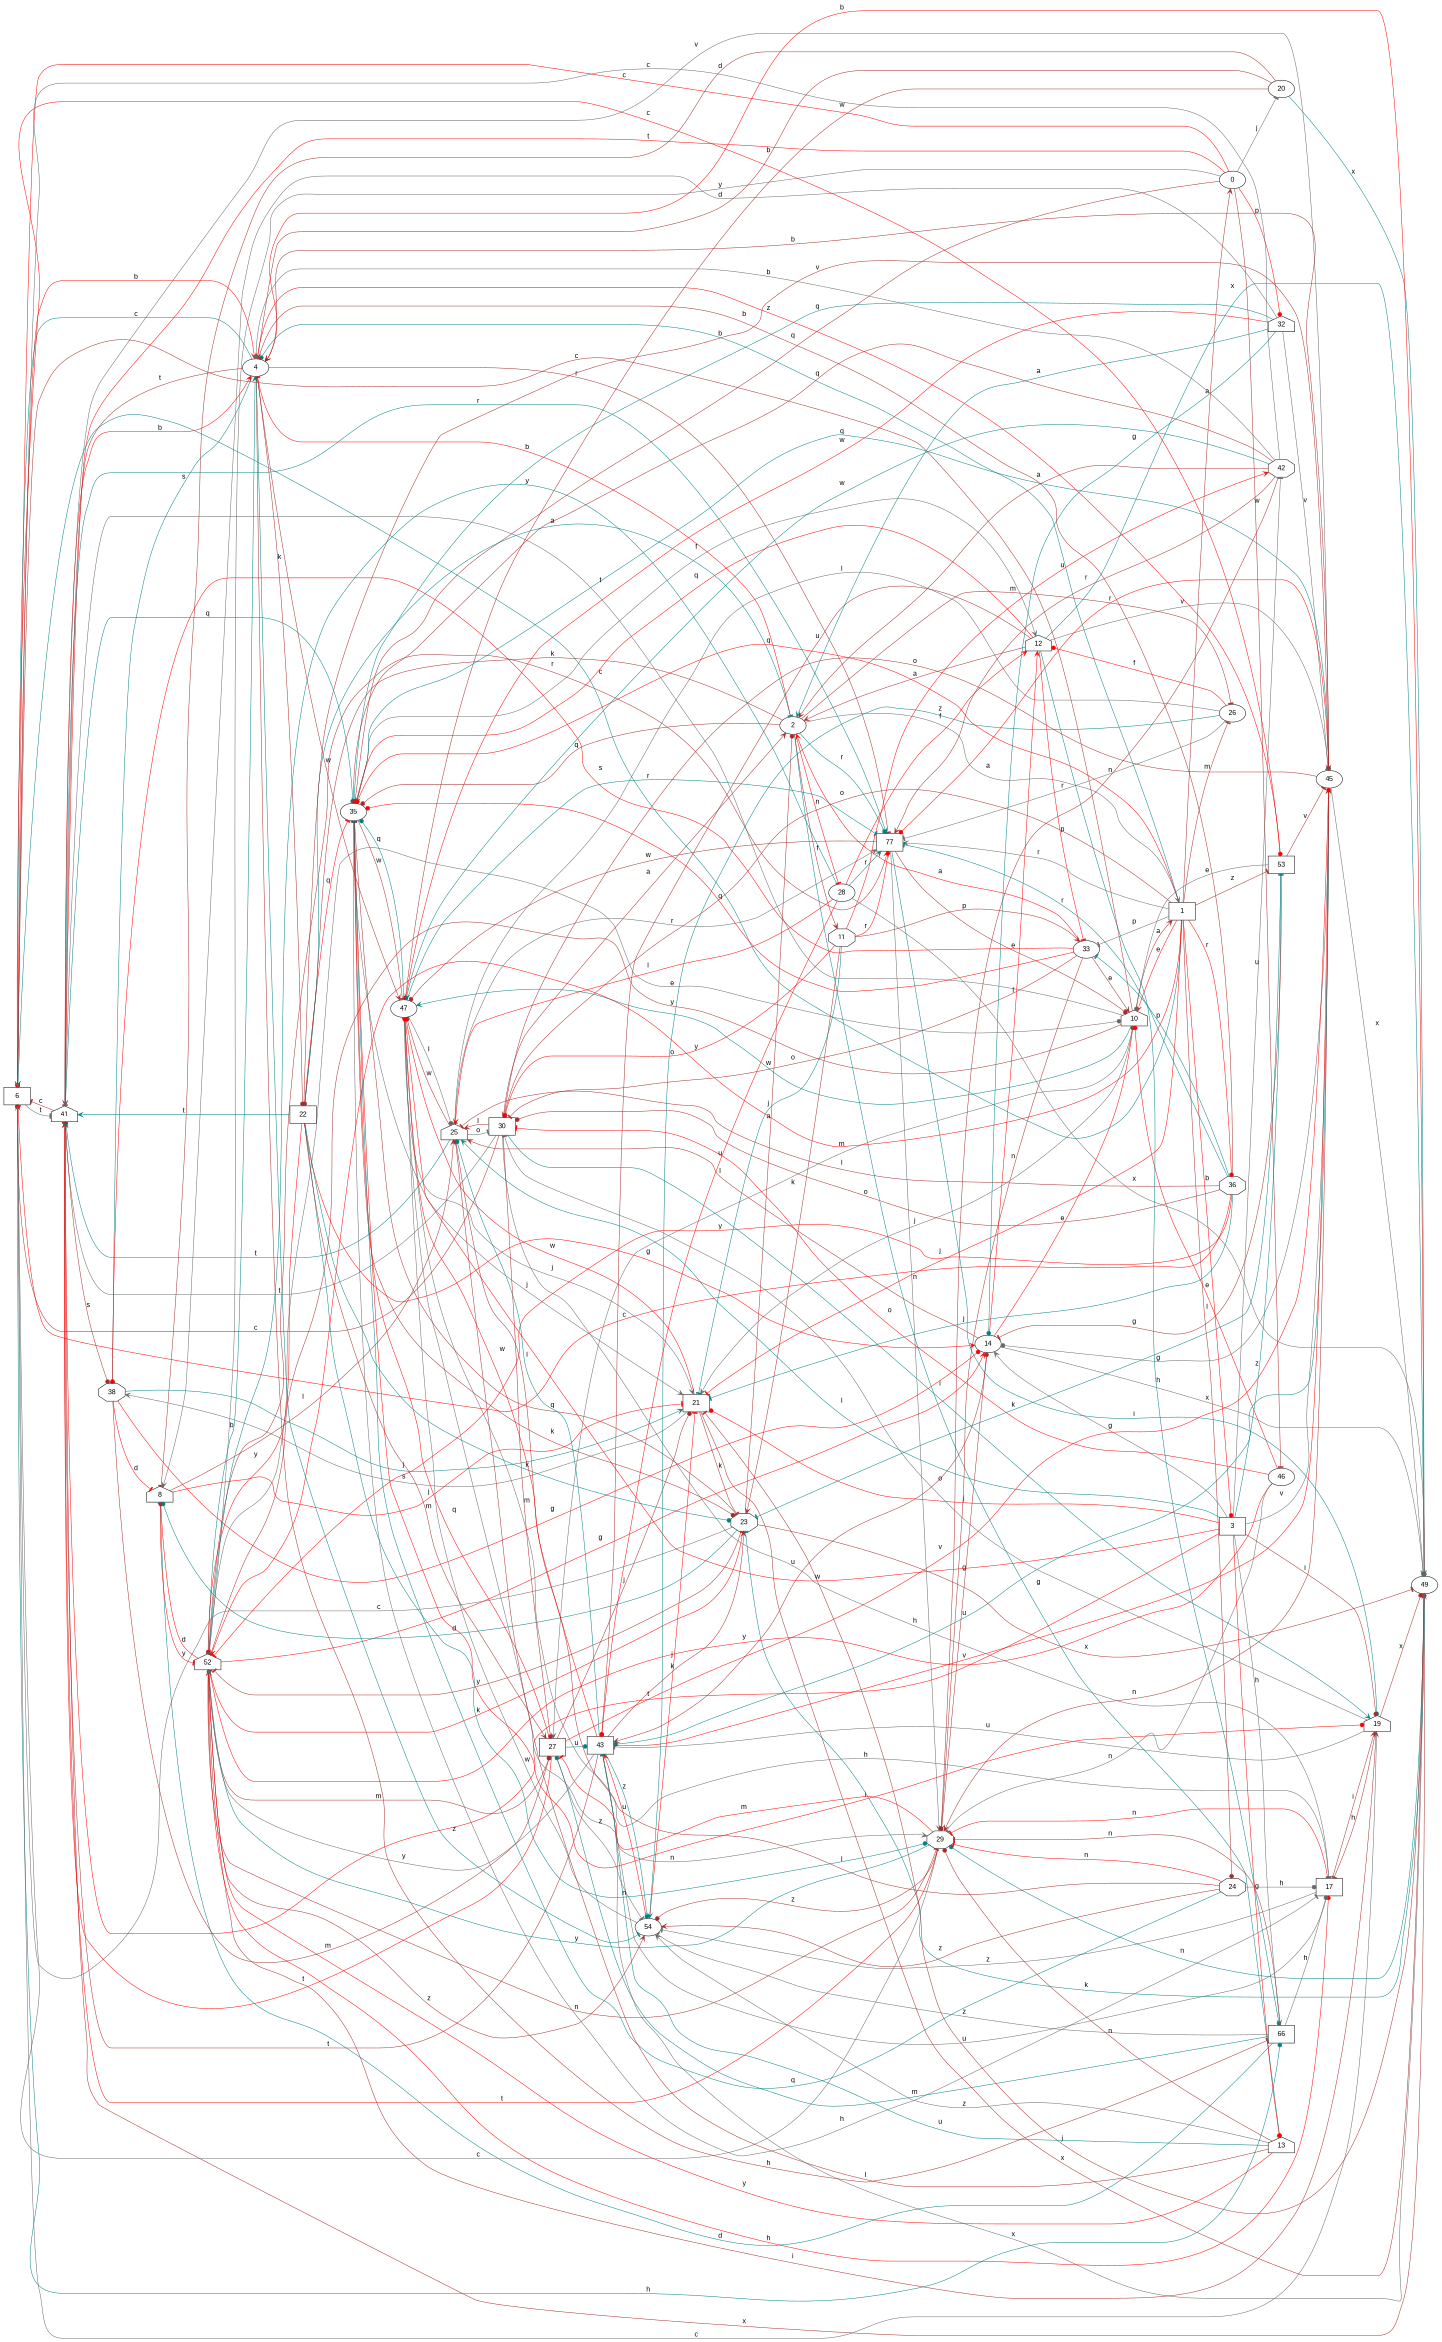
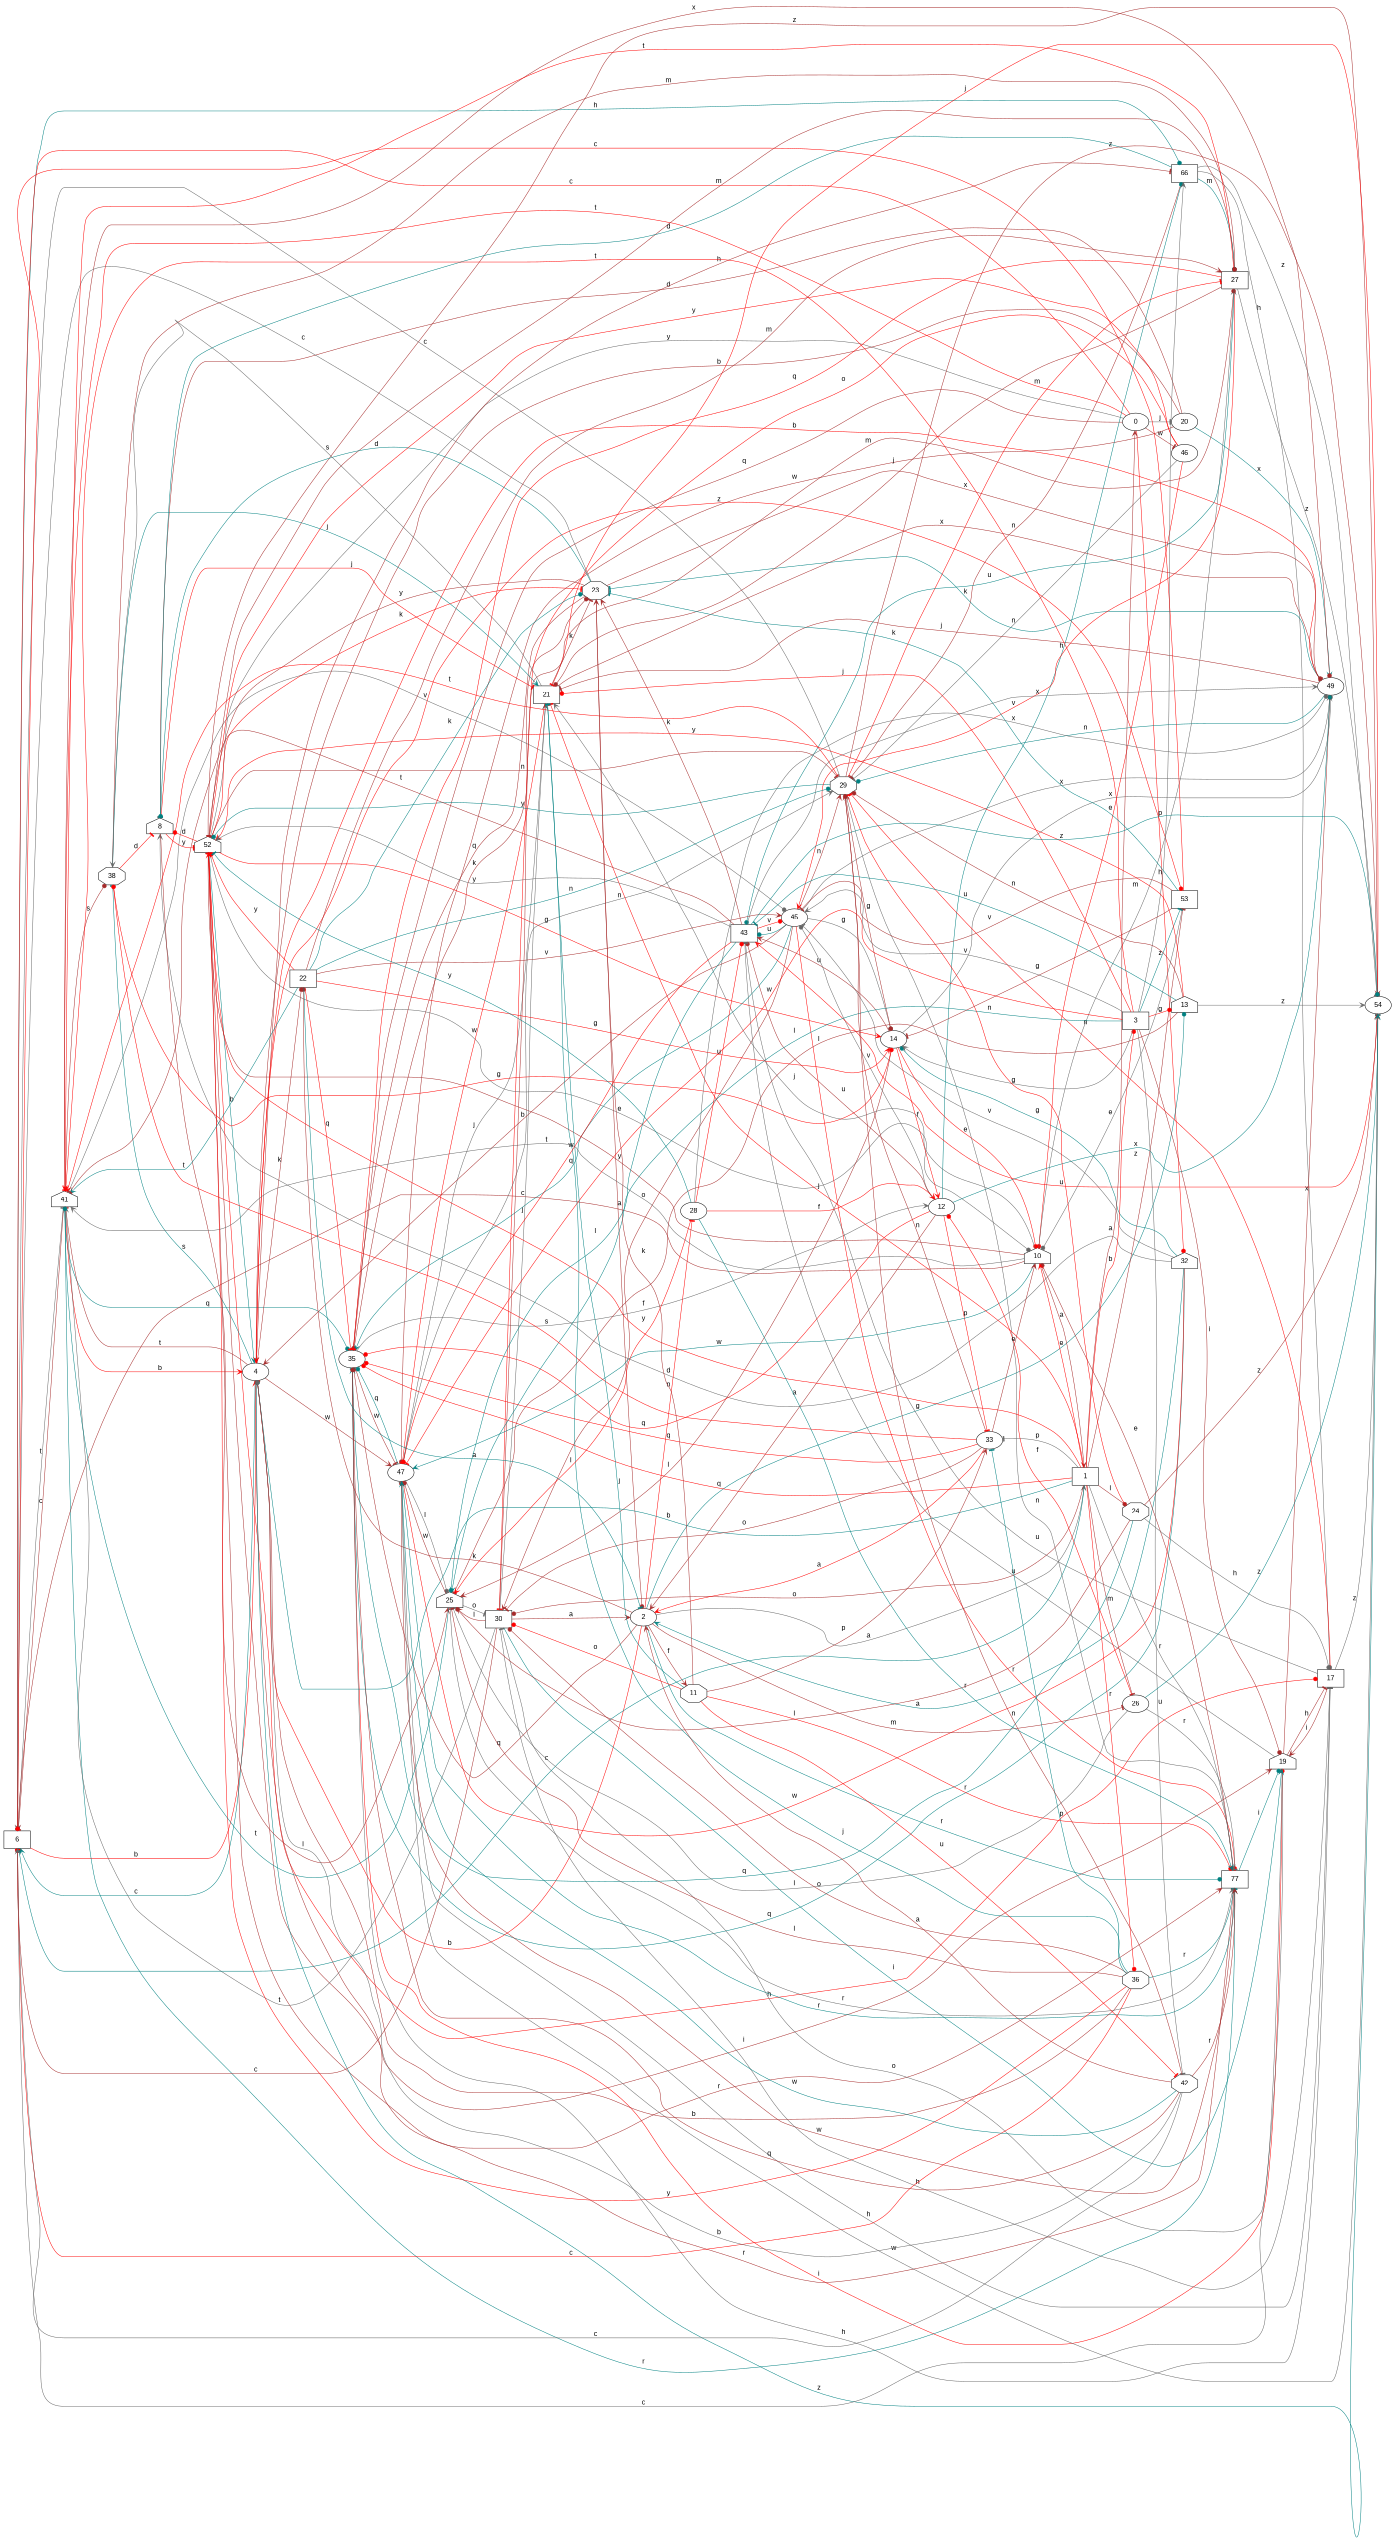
(1038, 644) -> (942, 1207)
(967, 646) -> (941, 1858)
(406, 1151) -> (527, 1160)
